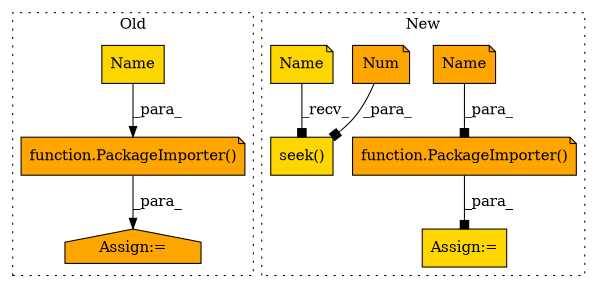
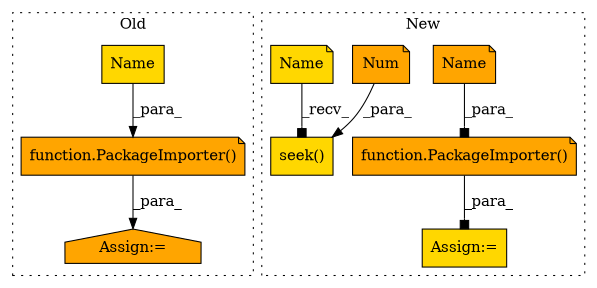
(360, 109) -> (360, 109)
